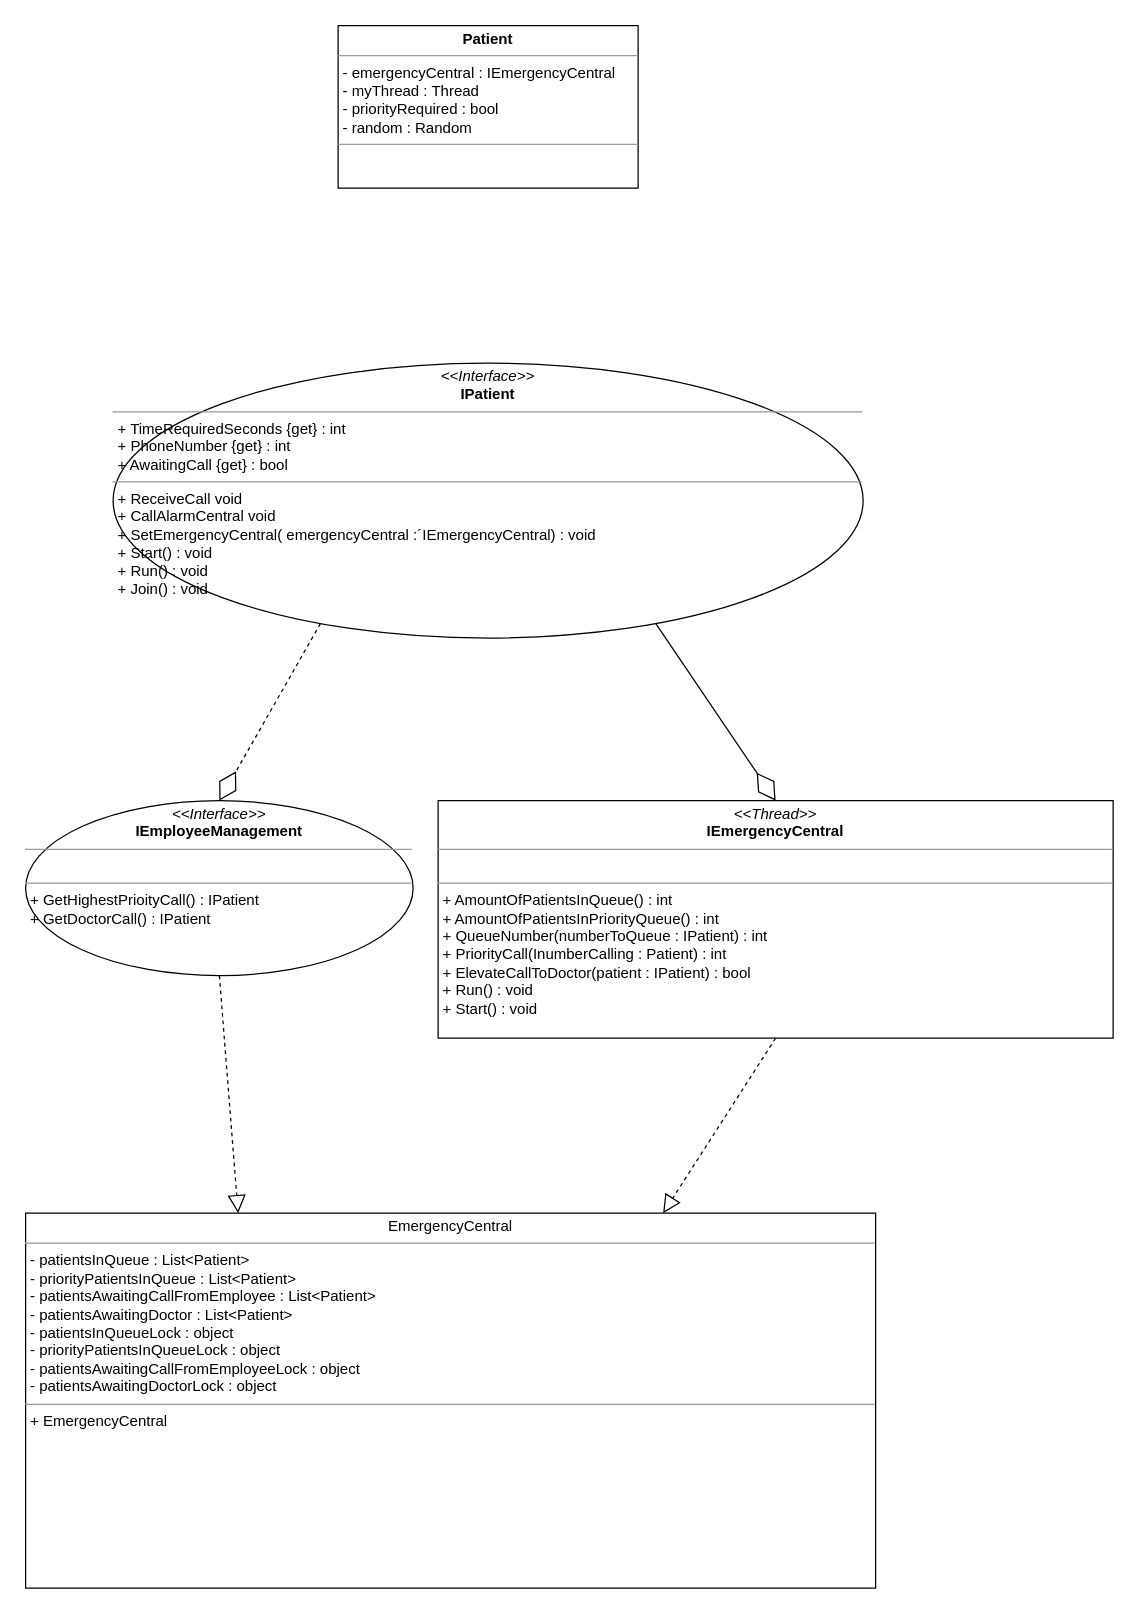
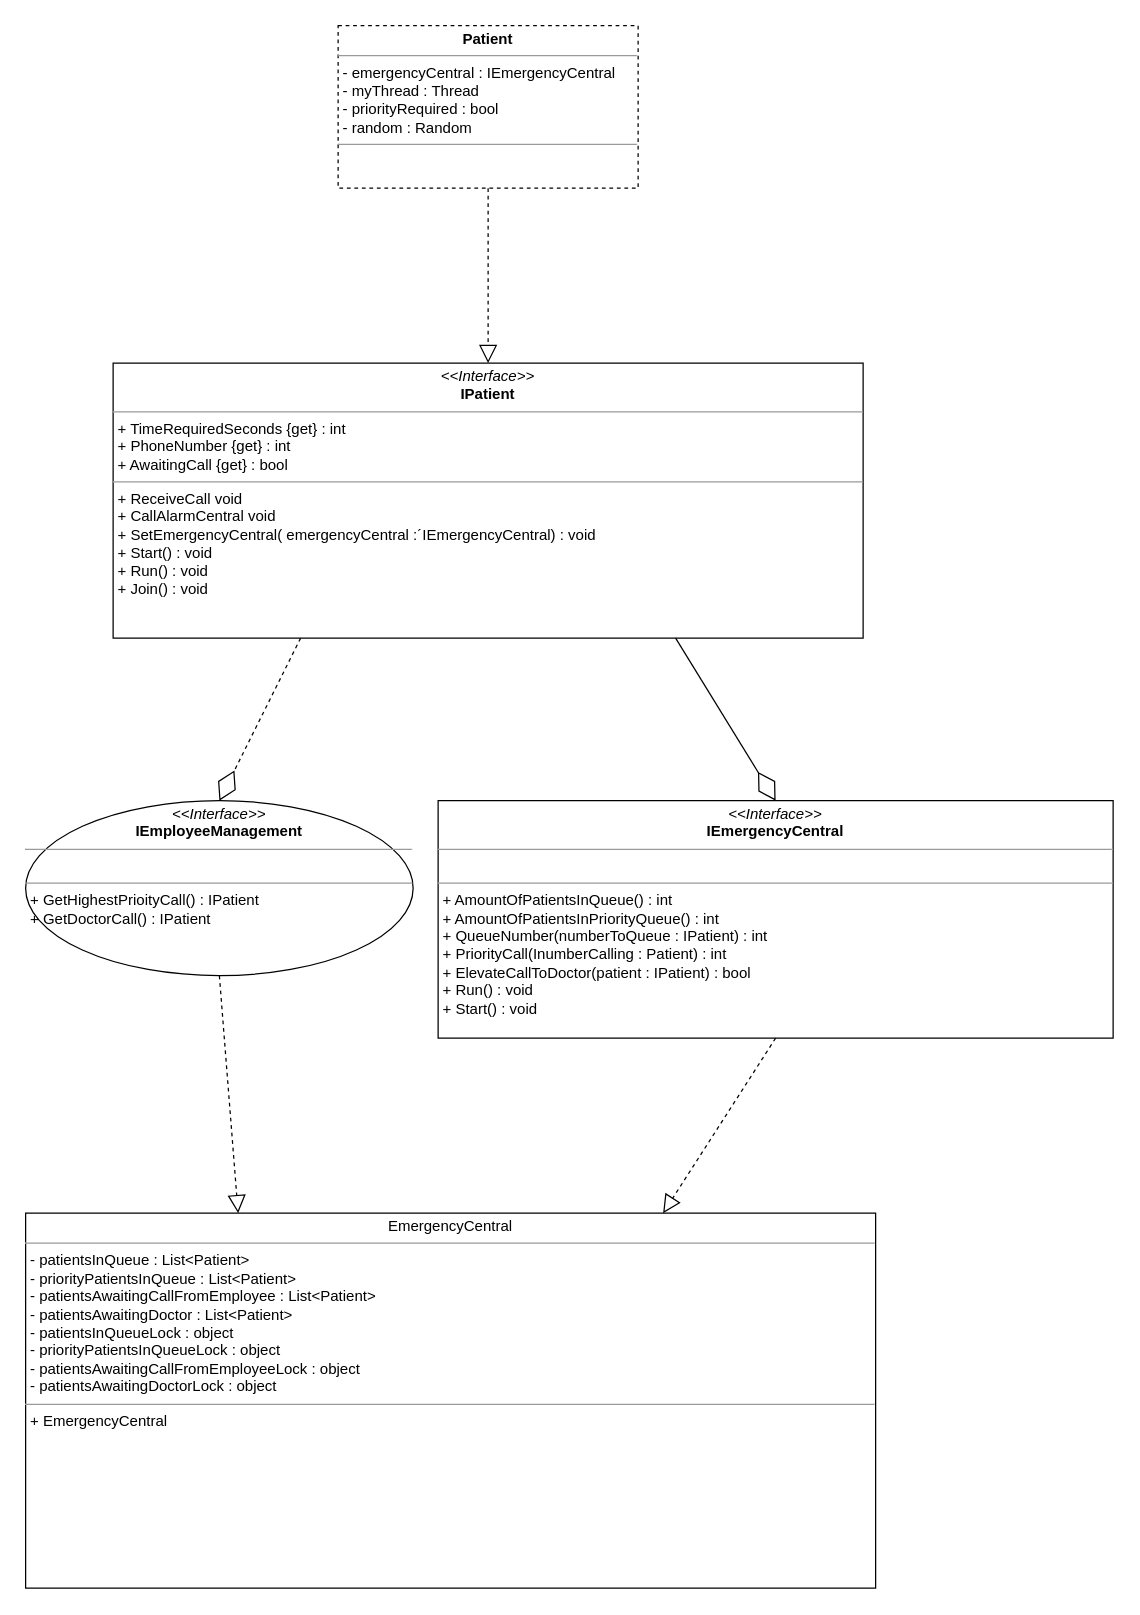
(488, 107) -> (488, 107)
none -> (488, 266)
(488, 501) -> (488, 501)
(614, 882) -> (614, 882)
